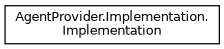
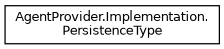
(112, 25) -> (112, 25)
